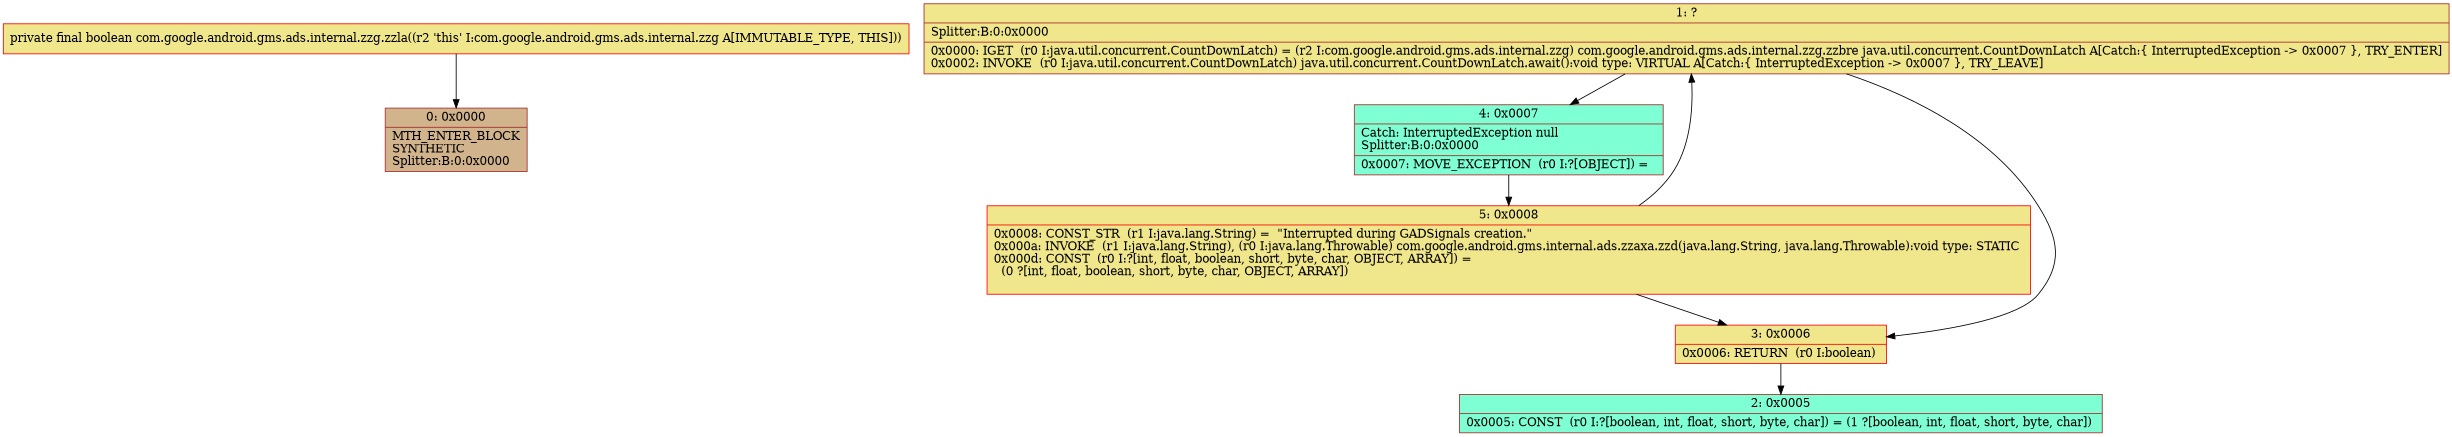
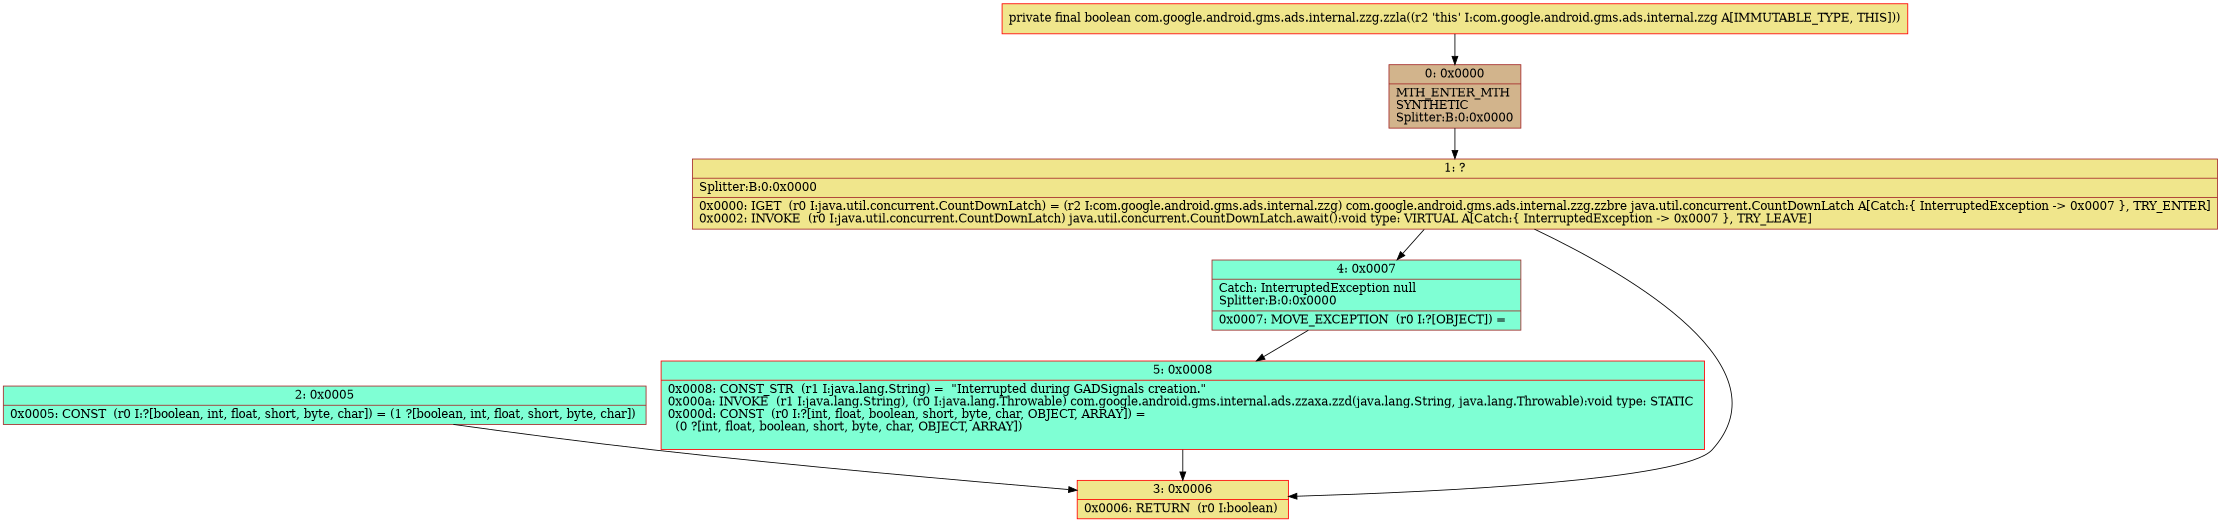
(456, 136) -> (1453, 93)
(1683, 152) -> (1455, 139)
(1509, 250) -> (1183, 405)
(1781, 375) -> (760, 461)
